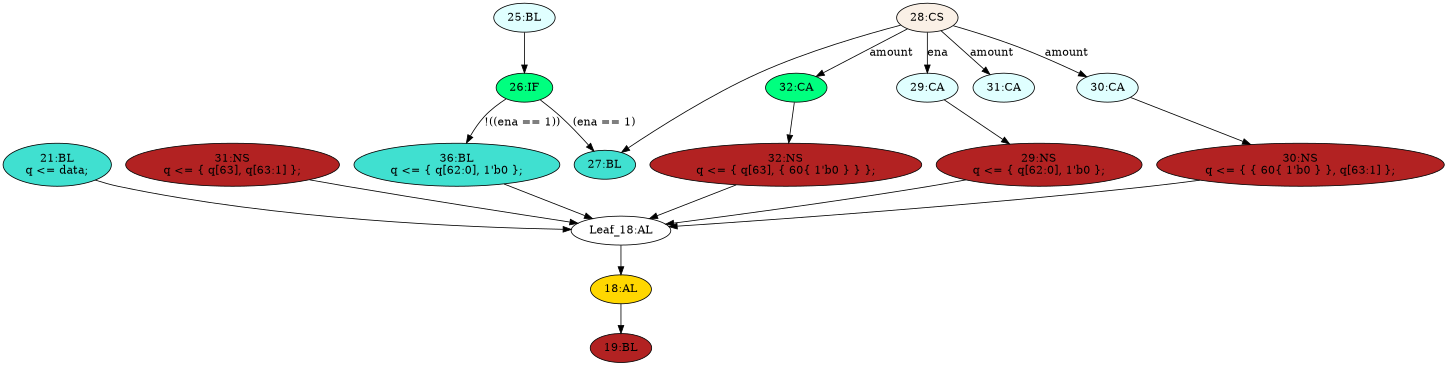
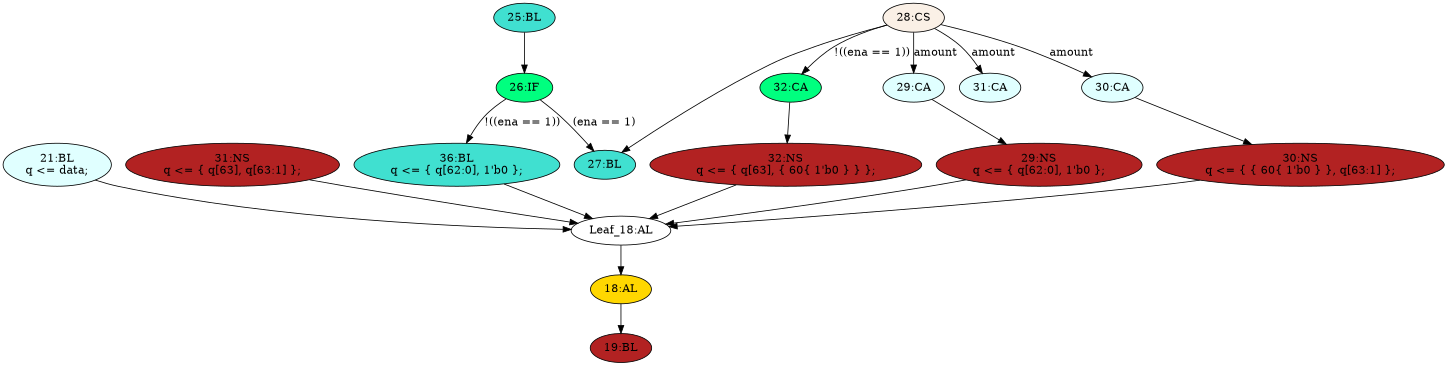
(524, 18) -> (524, 18)
(892, 53) -> (872, 53)
(938, 53) -> (936, 53)
(57, 165) -> (57, 165)
